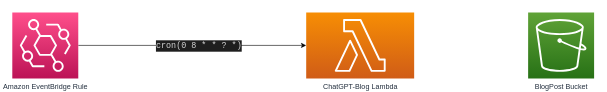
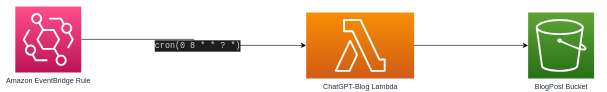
(45, 45) -> (48, 39)
none -> (469, 45)
